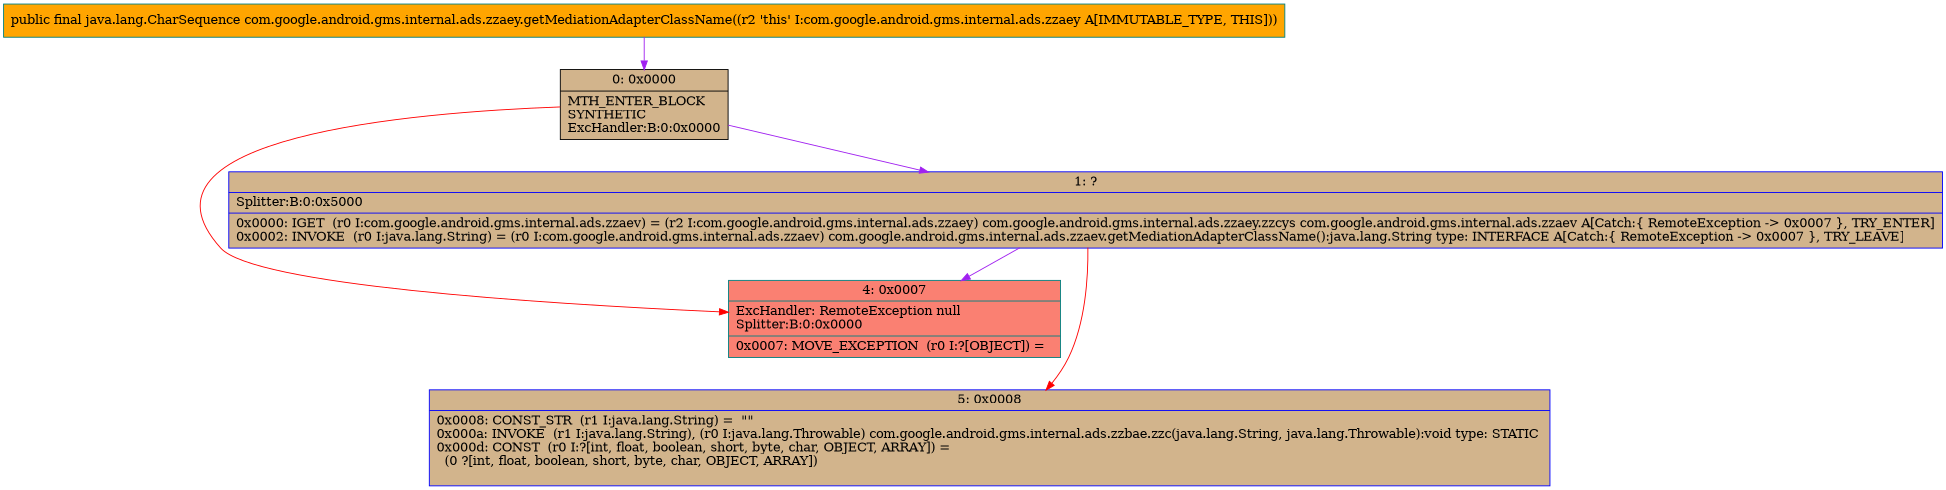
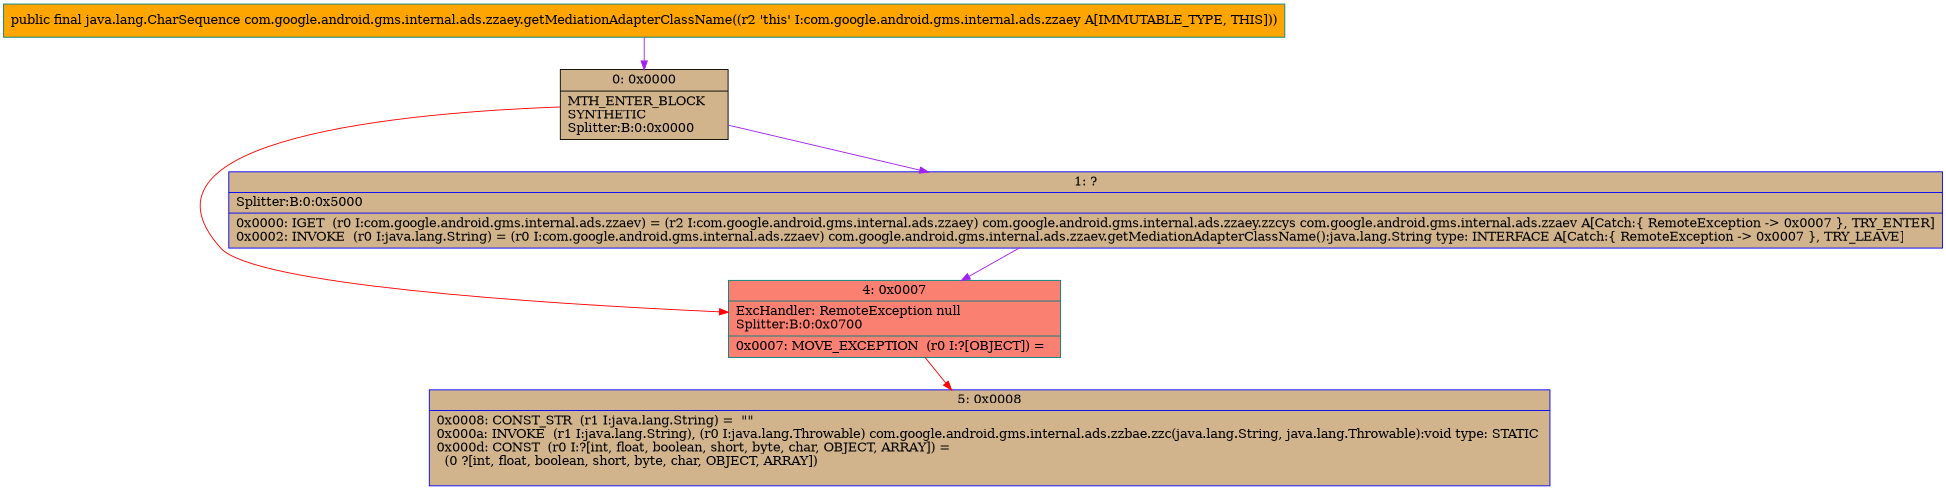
(644, 128) -> (631, 128)
(1081, 319) -> (935, 370)
(799, 325) -> (799, 325)
